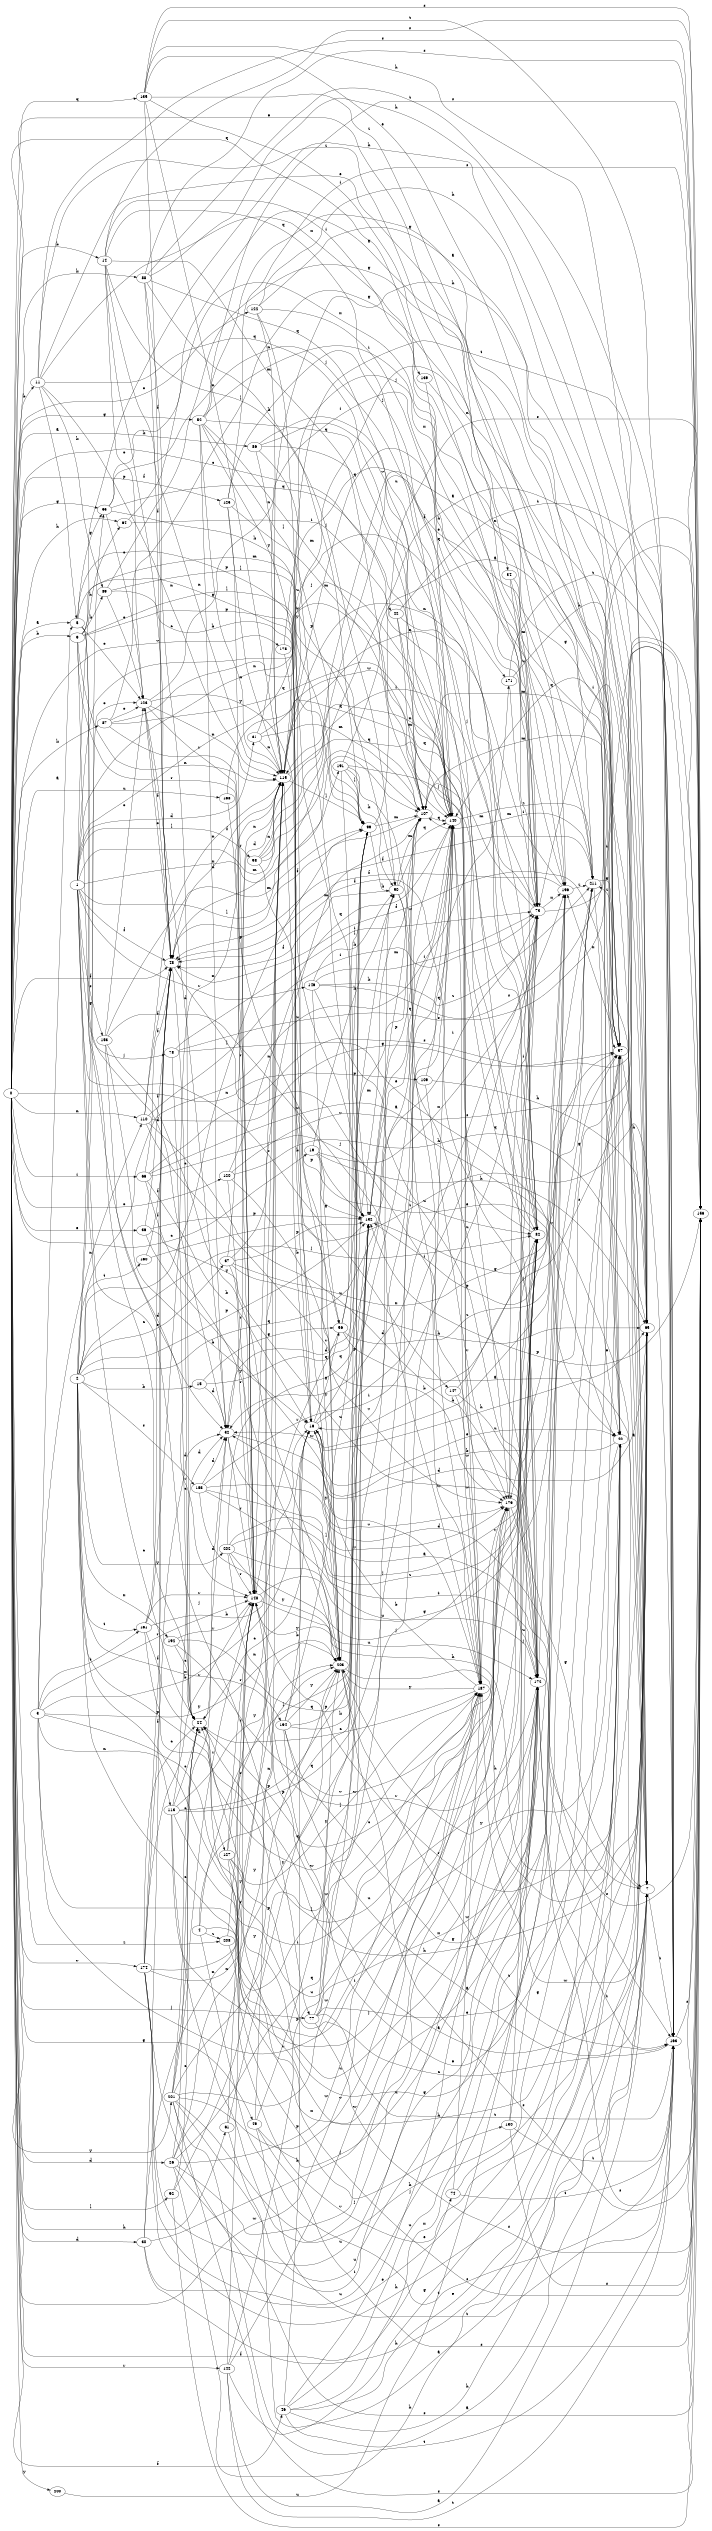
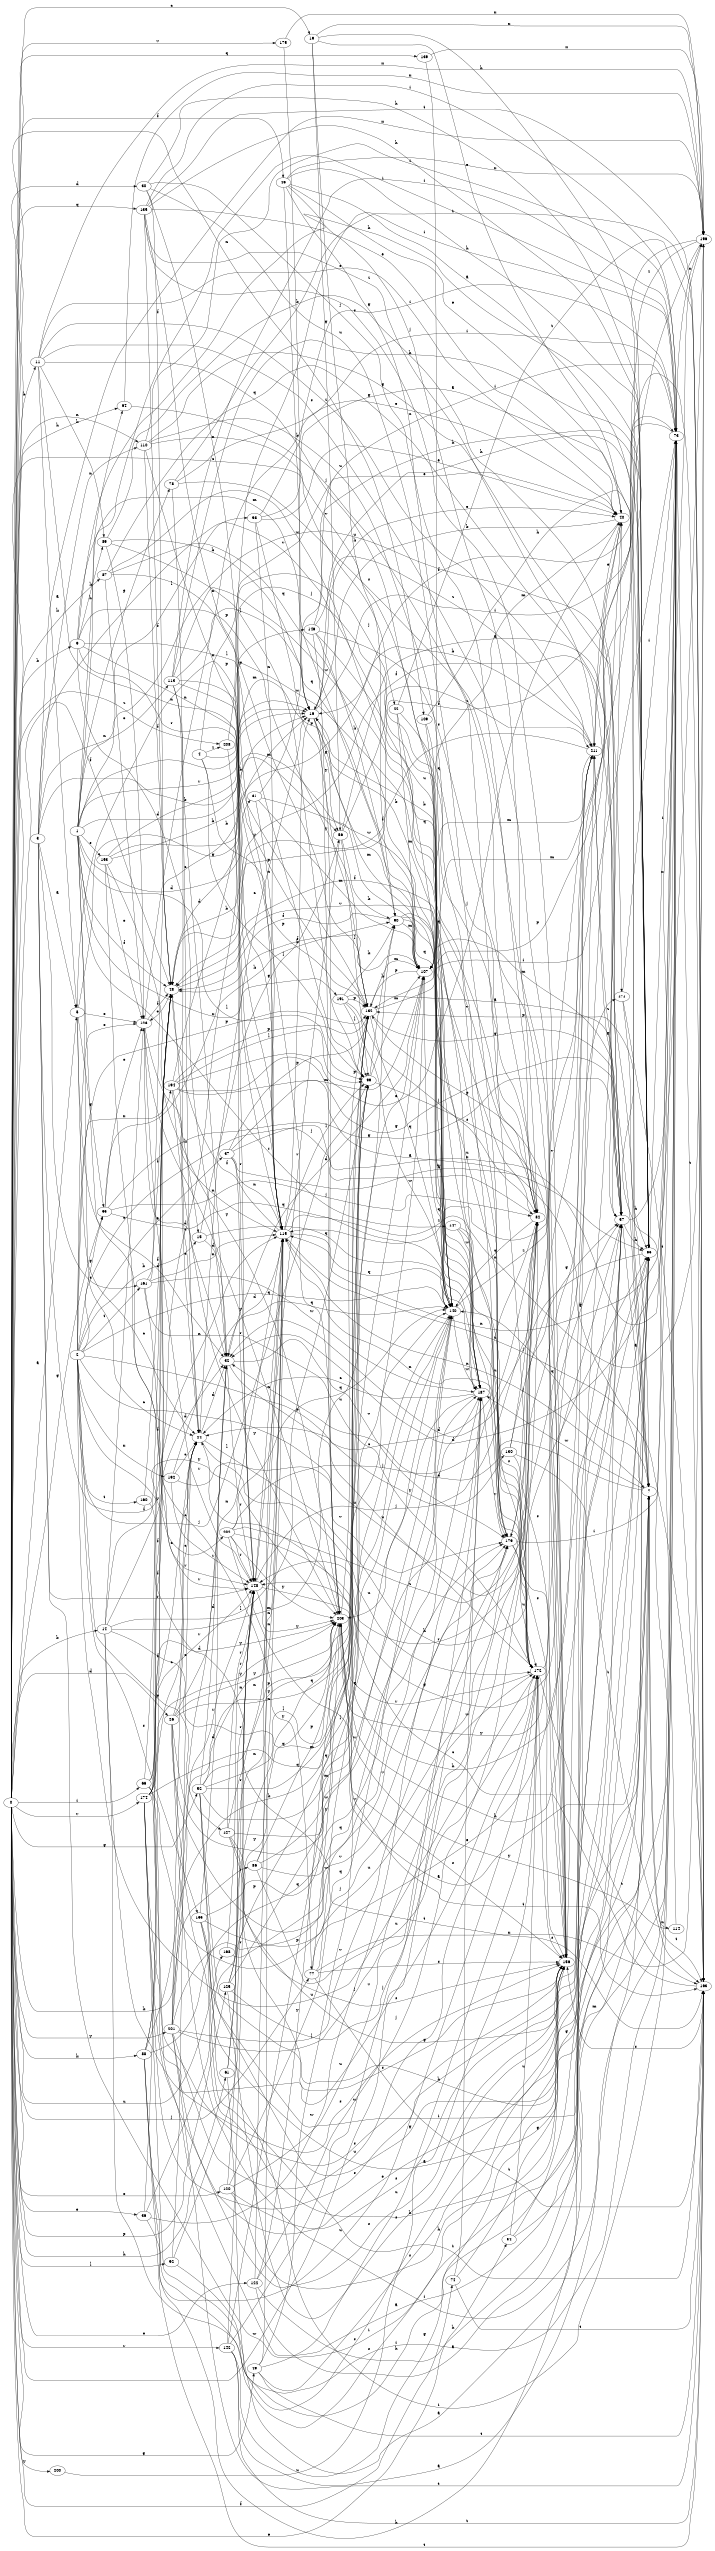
(439, 519) -> (439, 1221)
(385, 1316) -> (185, 1149)
none -> (581, 1358)
none -> (676, 1929)
